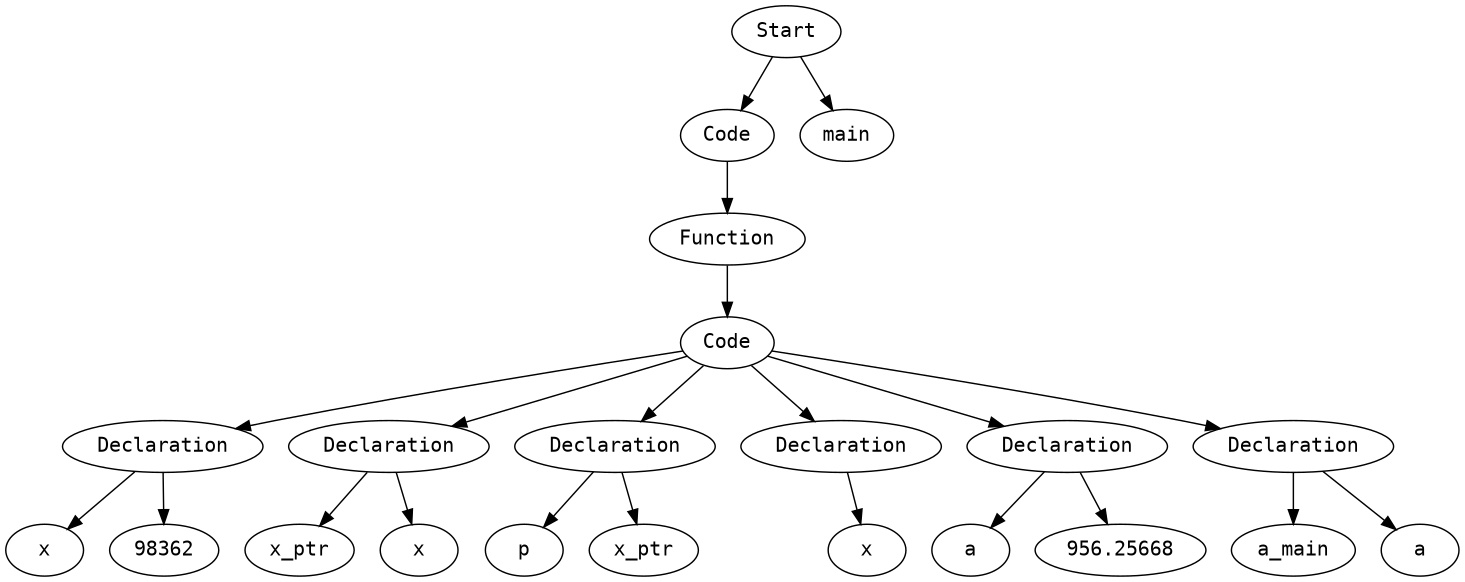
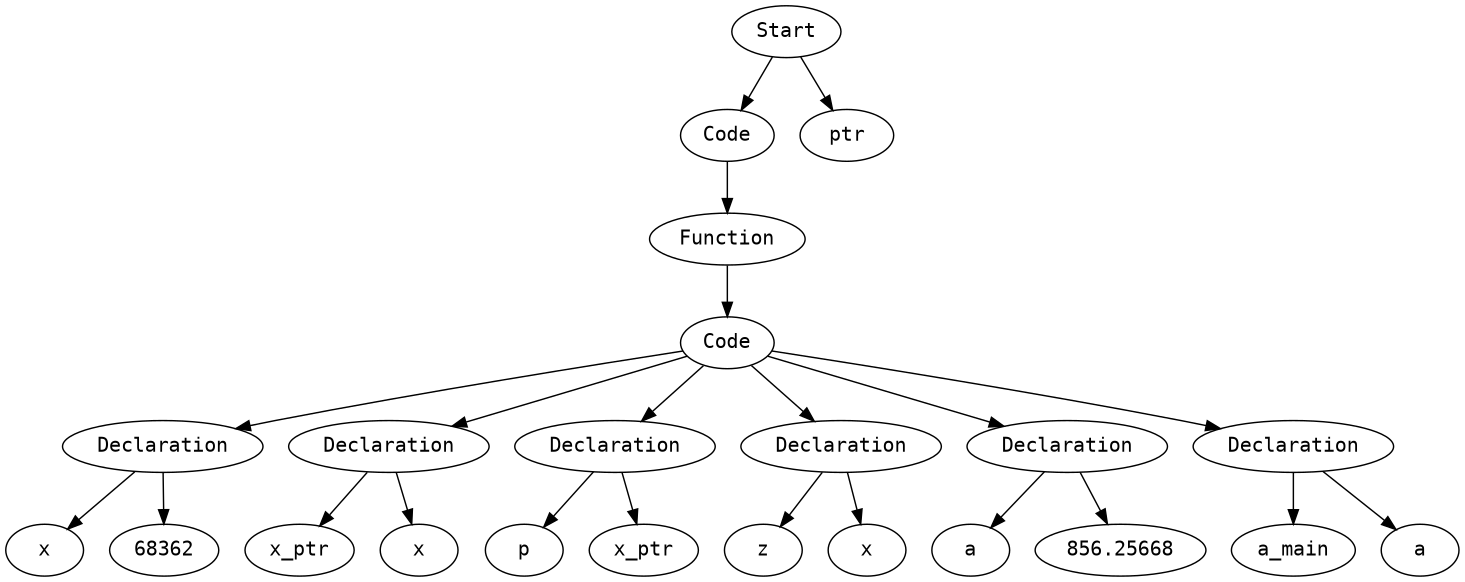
(847, 135) -> (847, 135)
(164, 550) -> (164, 550)
none -> (763, 550)
(1121, 550) -> (1121, 550)
